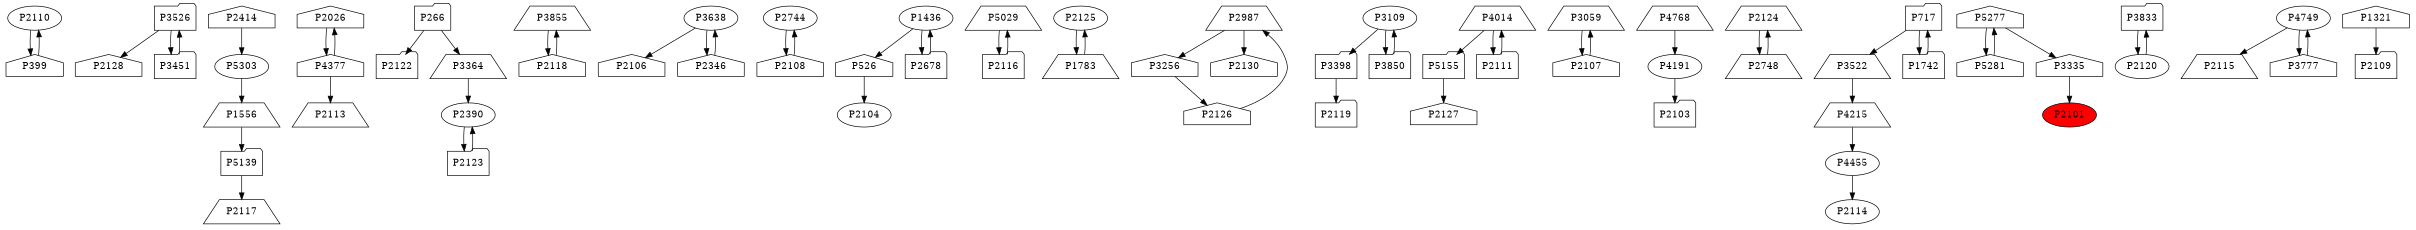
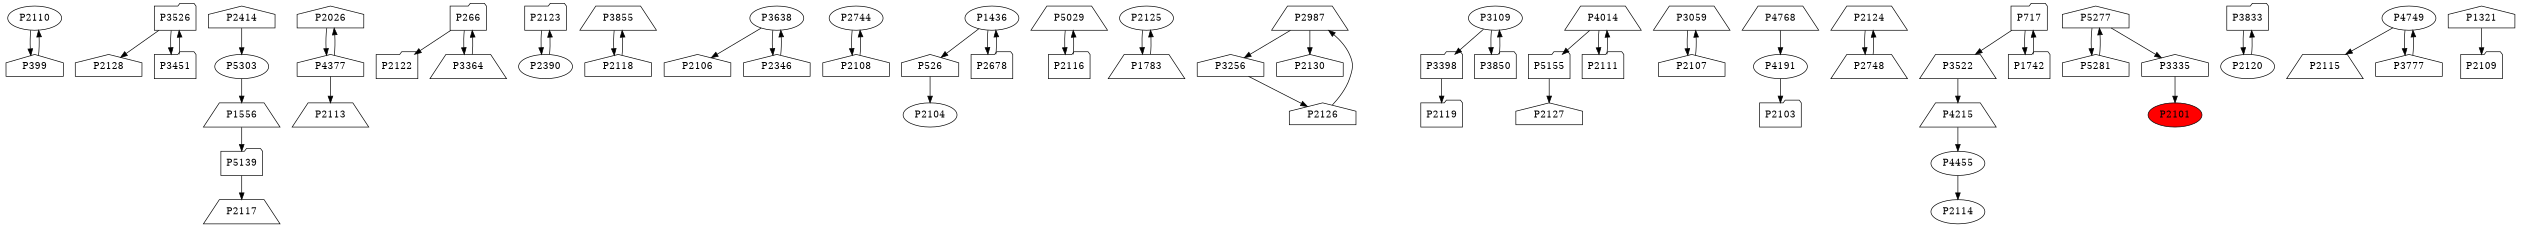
(468, 87) -> (473, 46)
